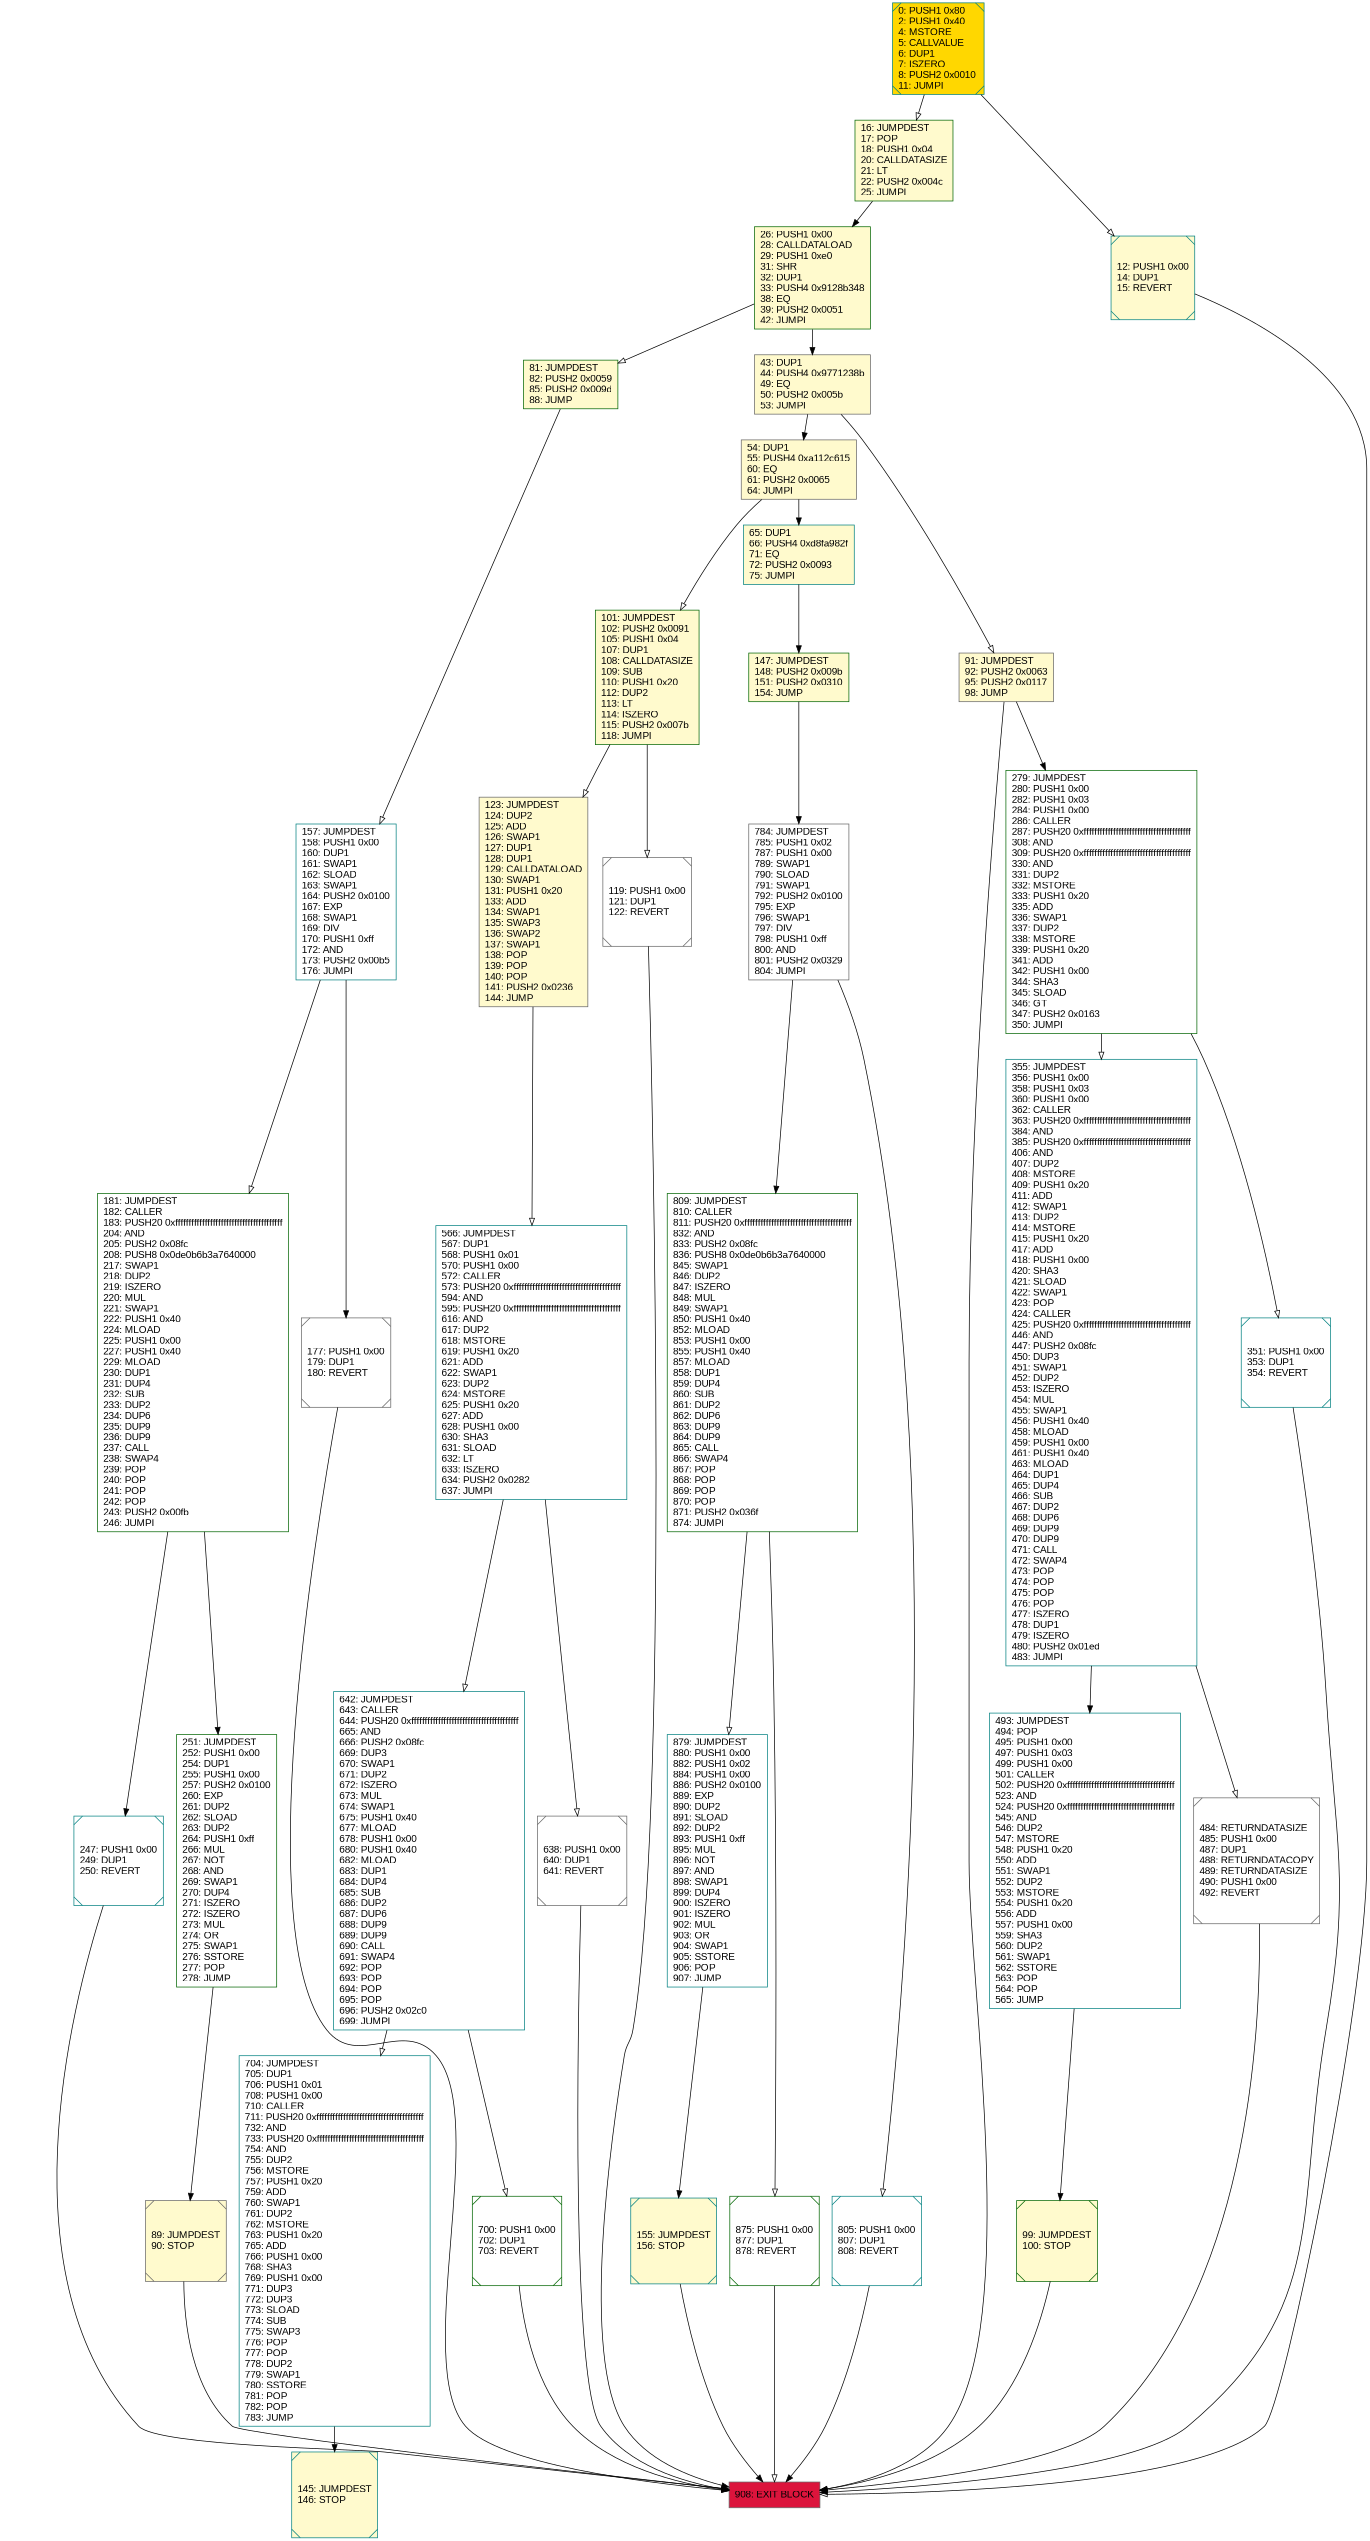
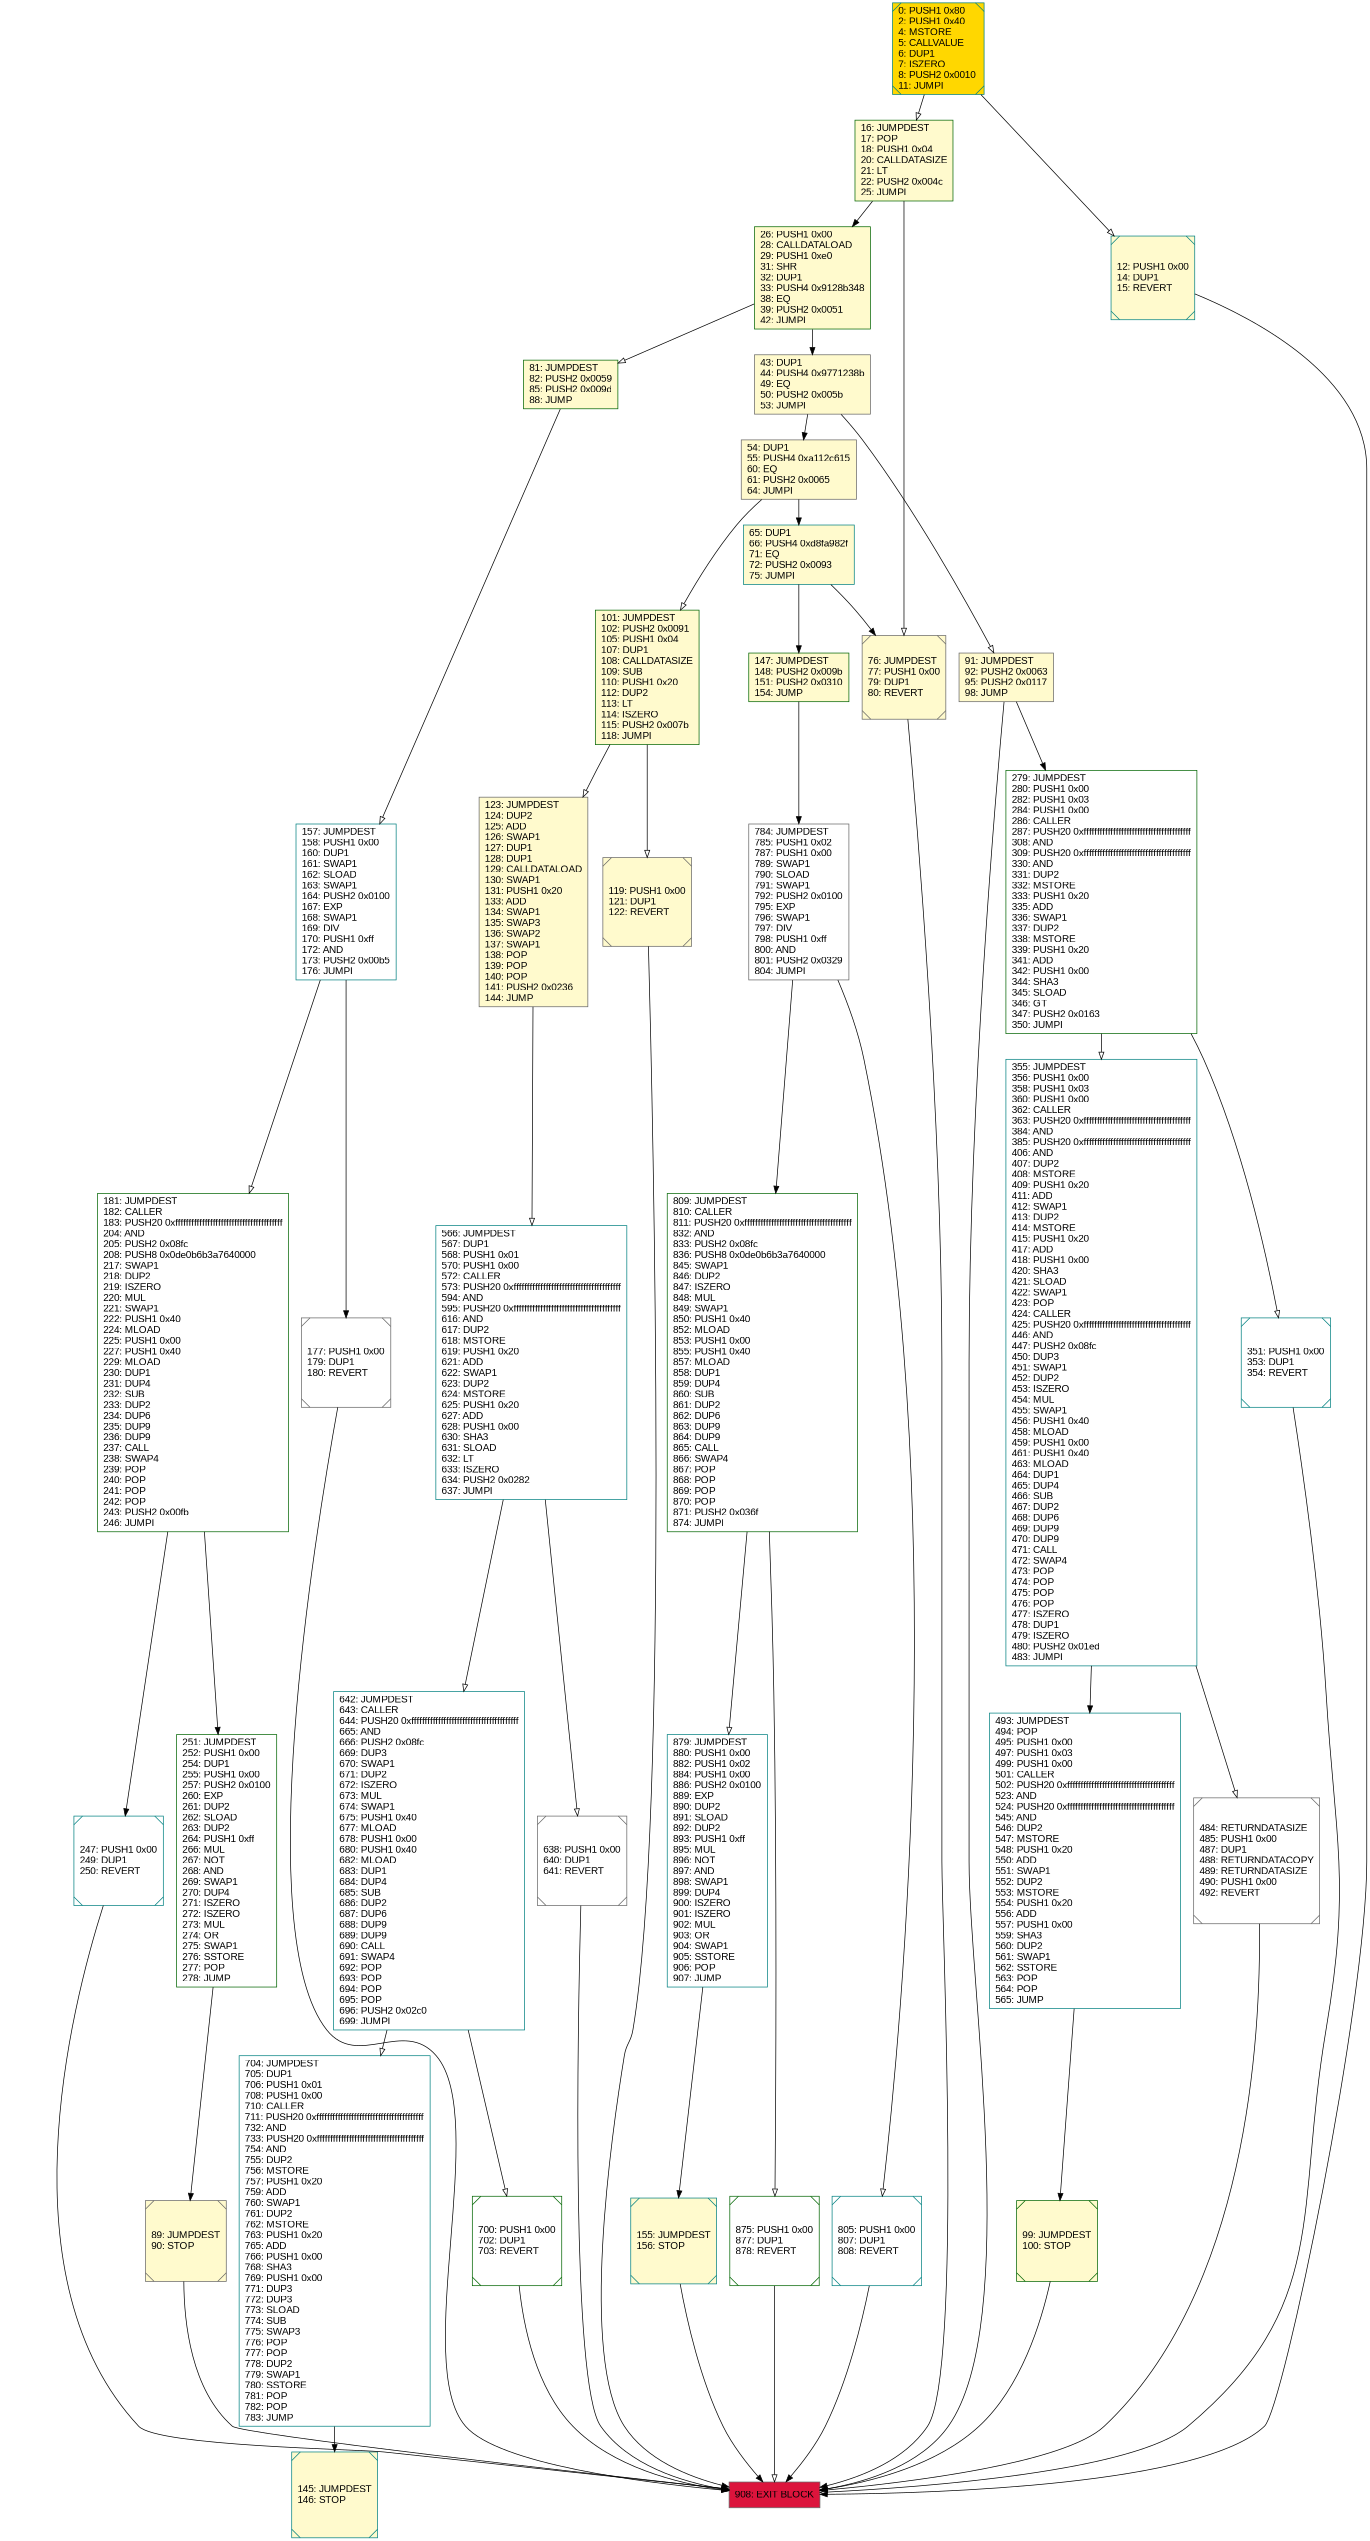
none -> (904, 677)
(647, 902) -> (647, 902)
(1367, 1547) -> (1367, 1547)
(1315, 2118) -> (1315, 2118)
